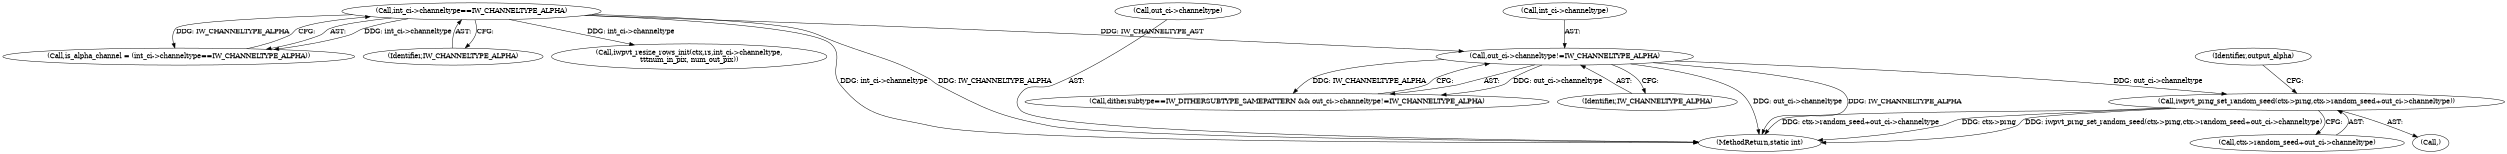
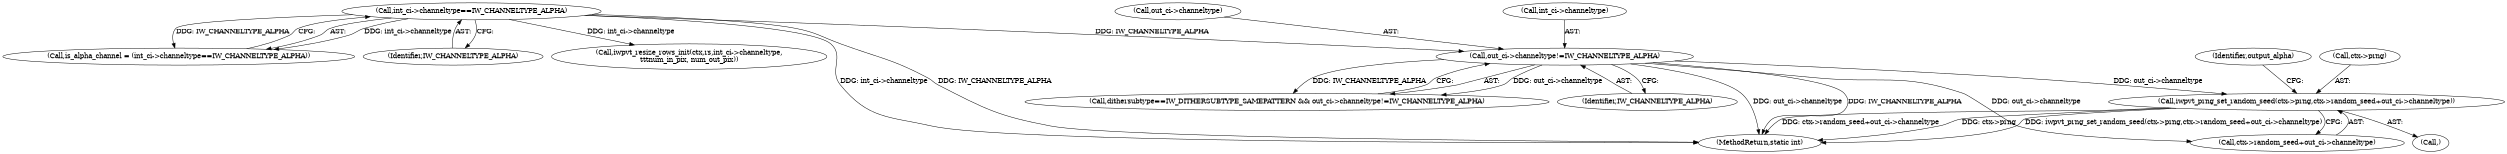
(1152, 32) -> (1152, 32)
none -> (2360, 57)
none -> (1921, 83)
(1264, 133) -> (1361, 33)
